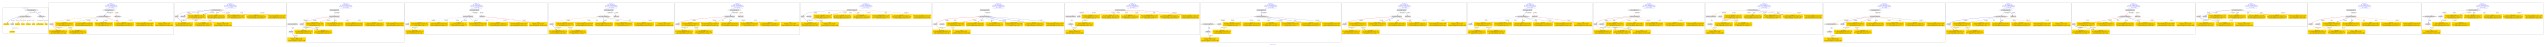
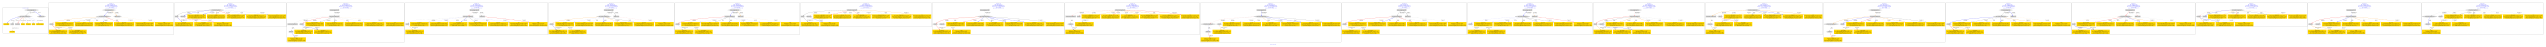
(18, 24) -> (18, 24)
(46, 24) -> none
